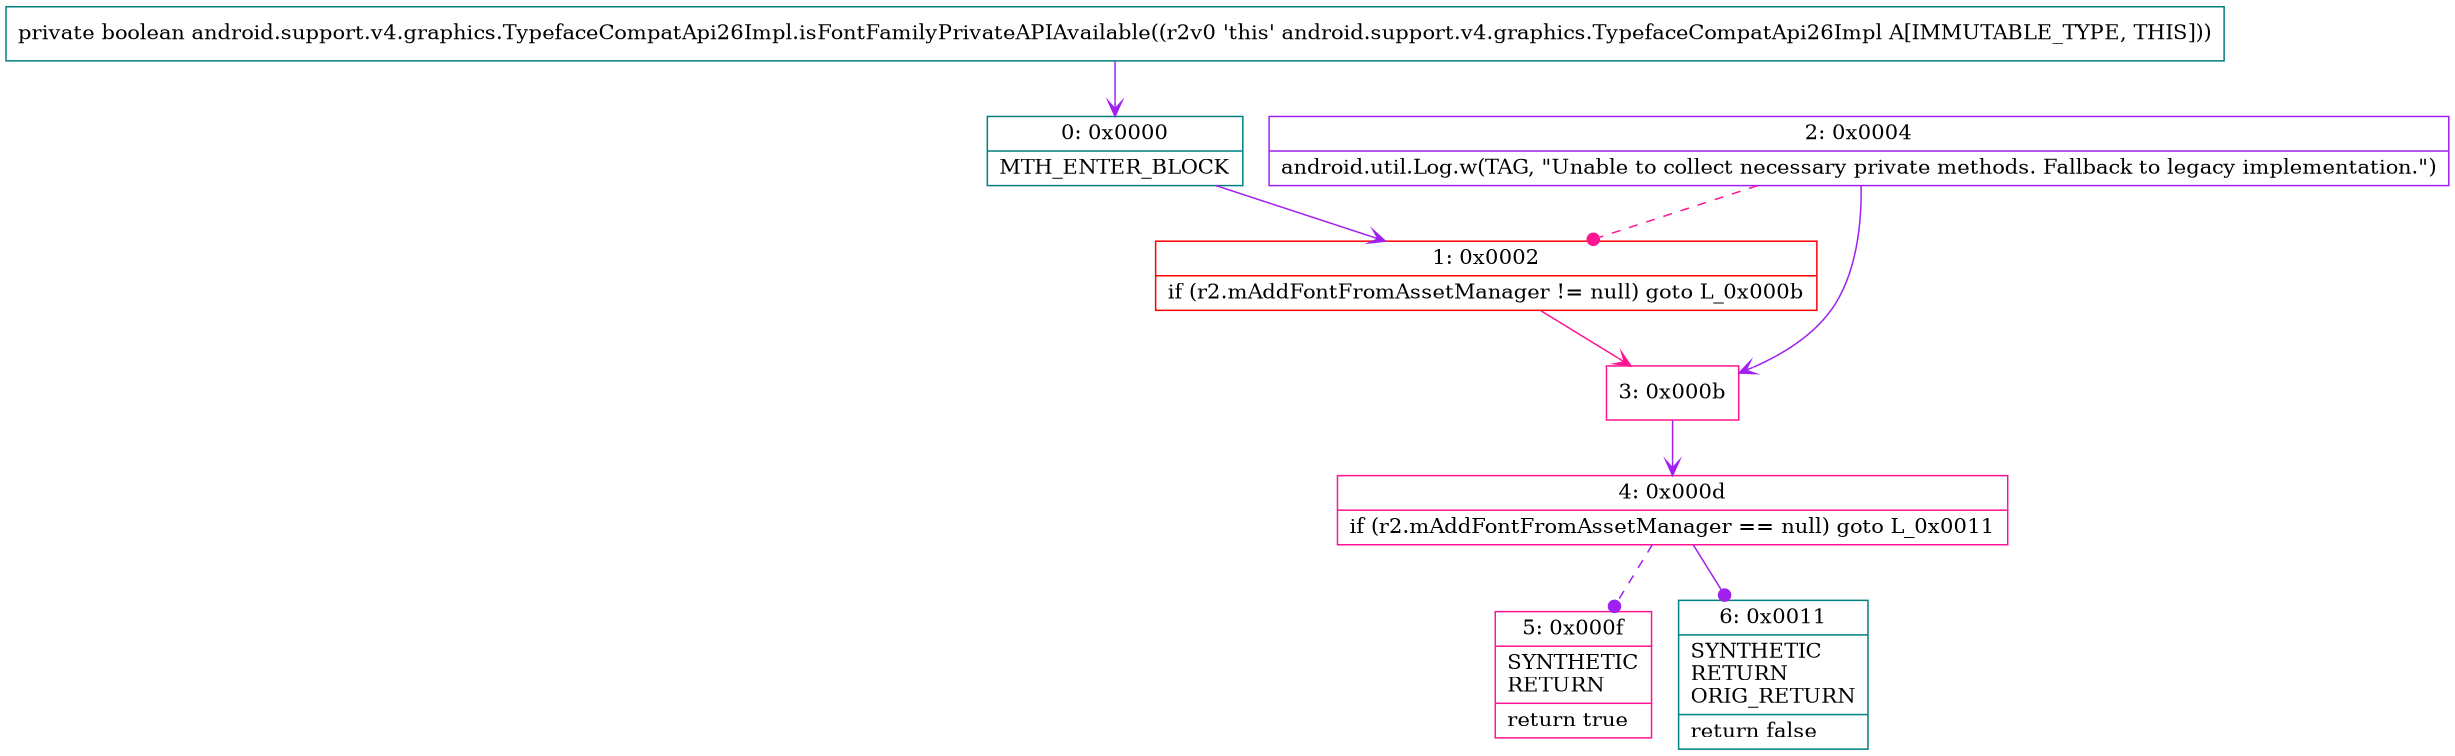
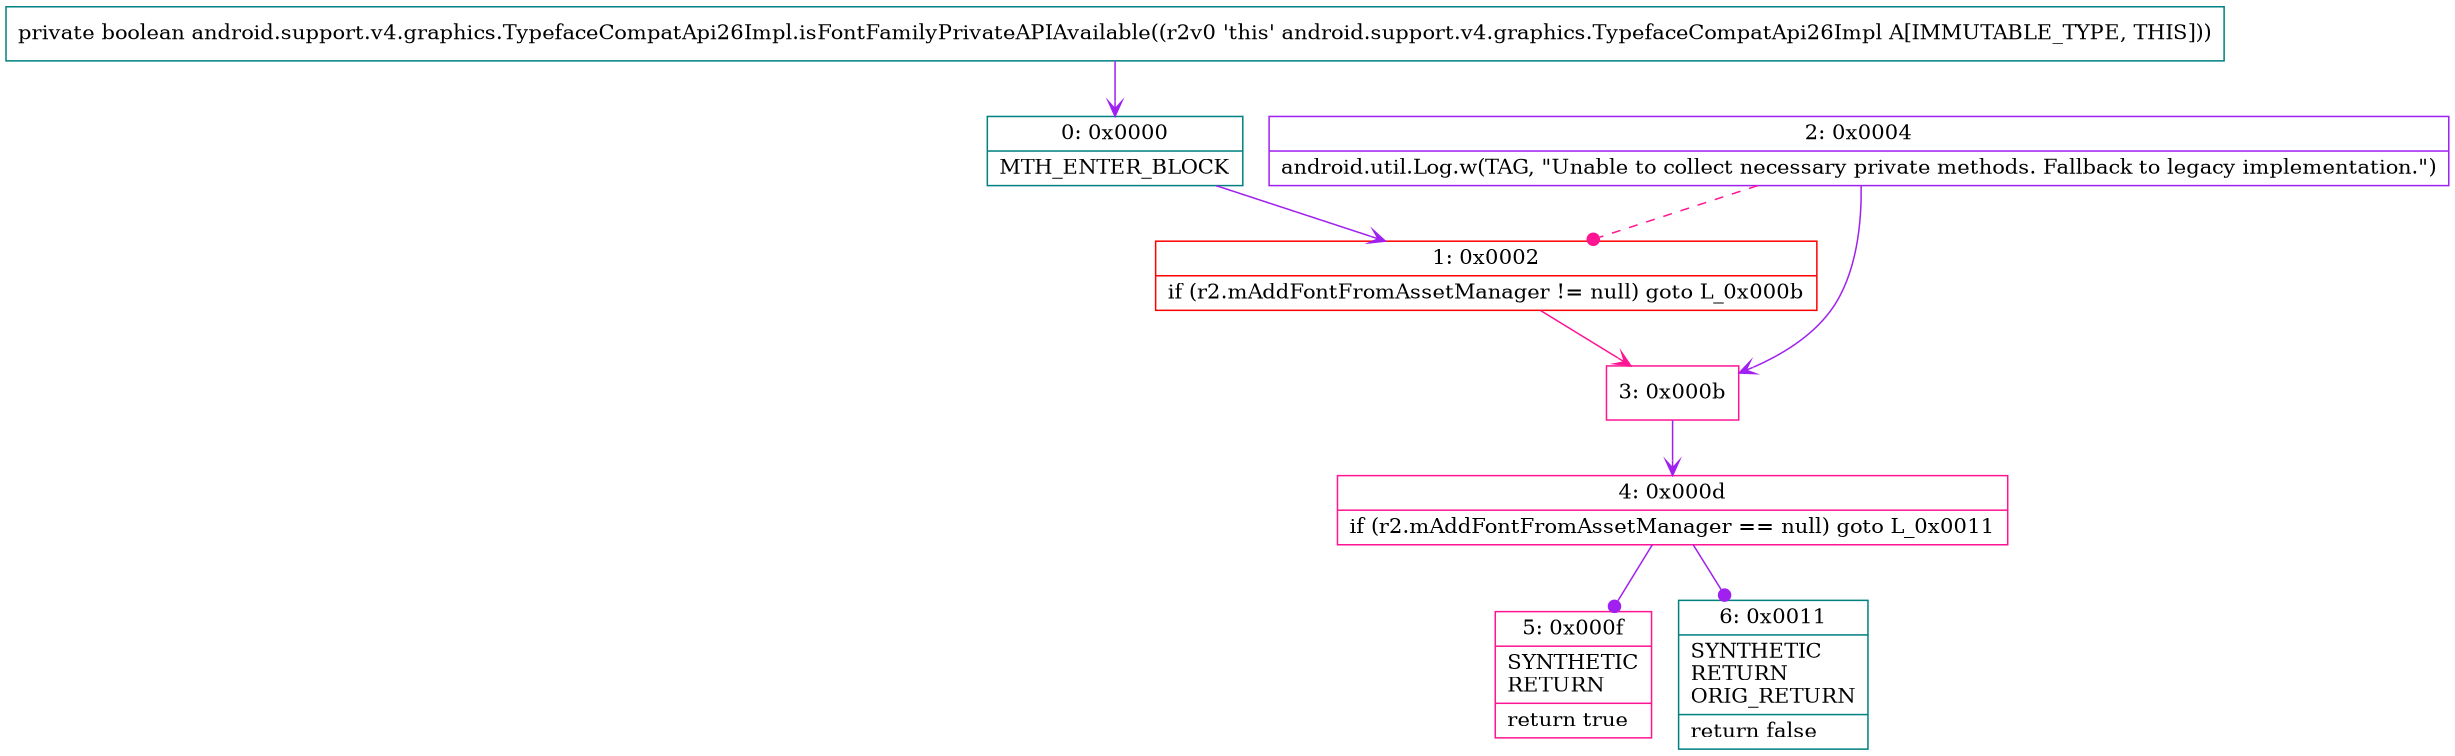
(1635, 573) -> (1635, 573)
